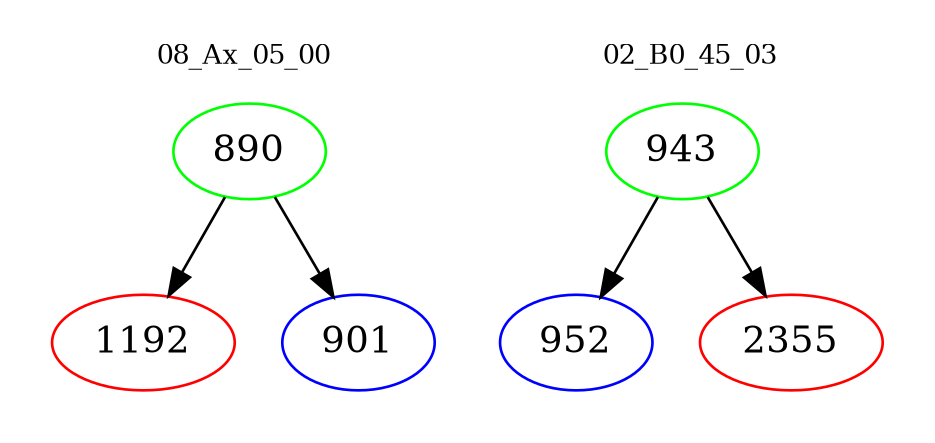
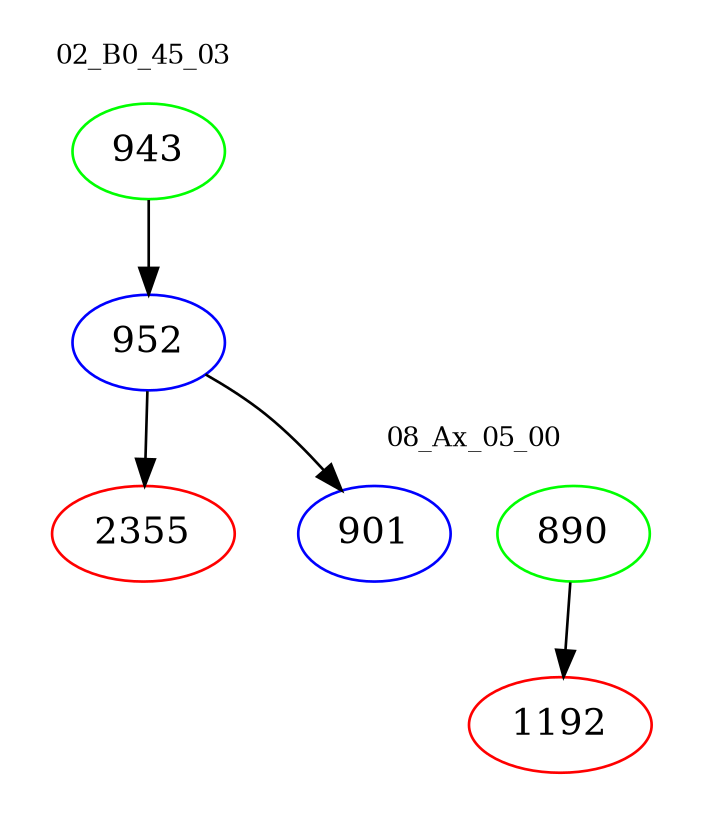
(297, 235) -> (295, 440)
(730, 235) -> (146, 425)
